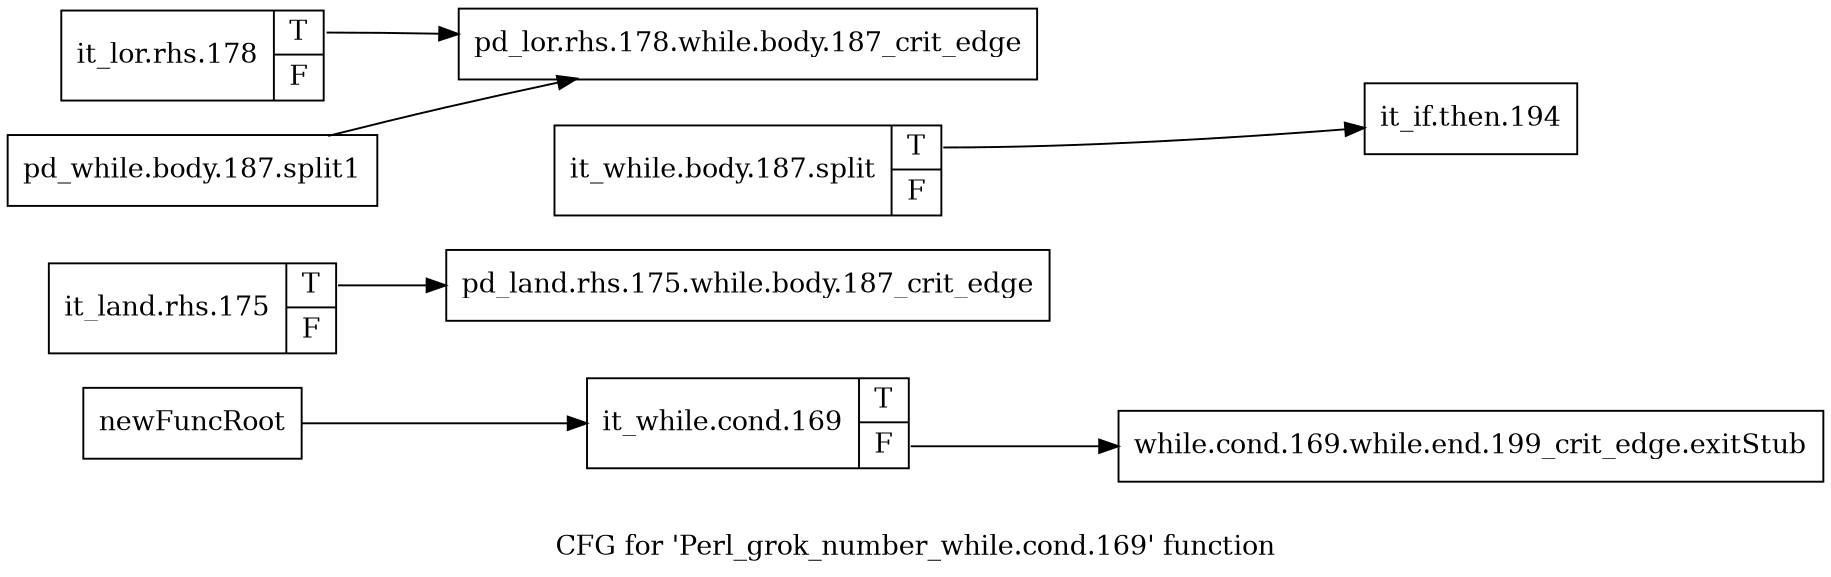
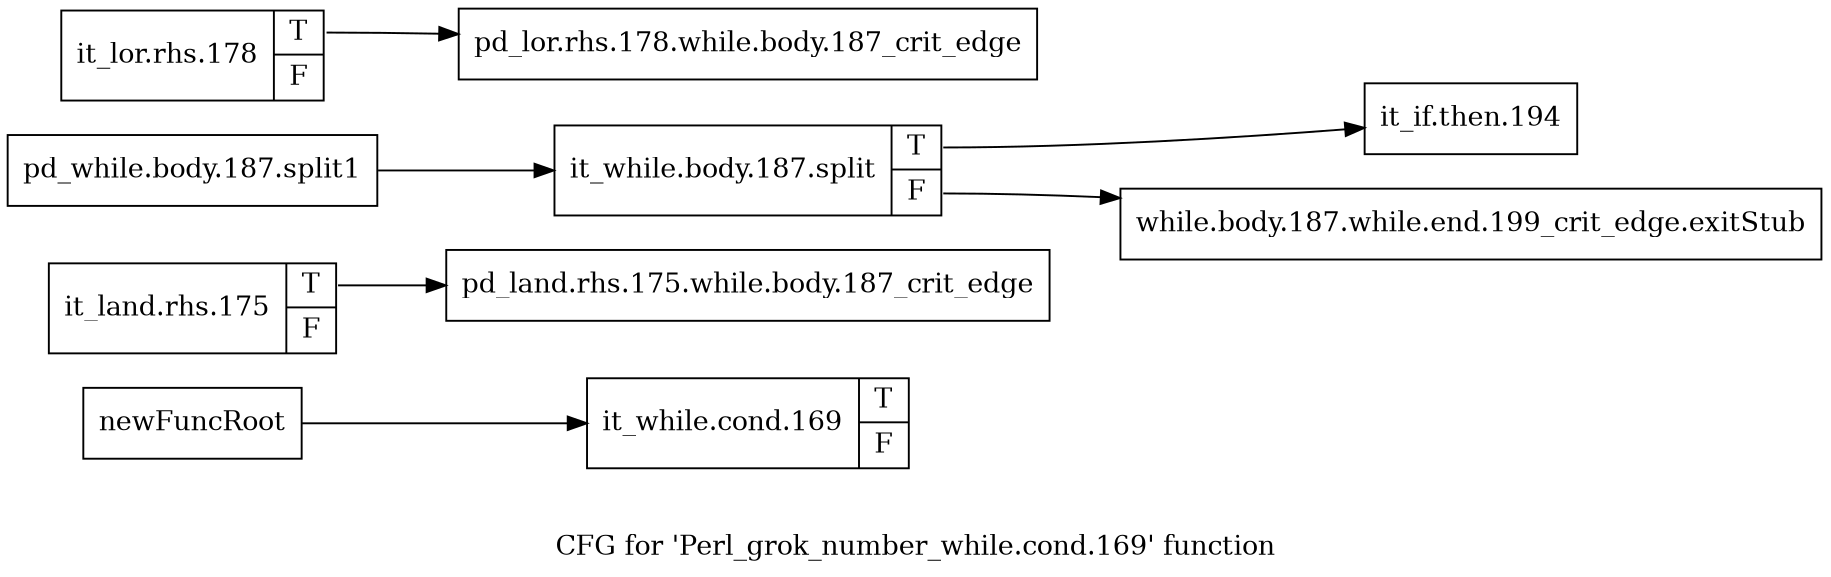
(443, 108) -> (456, 170)
none -> (1471, 224)
(1471, 446) -> none
